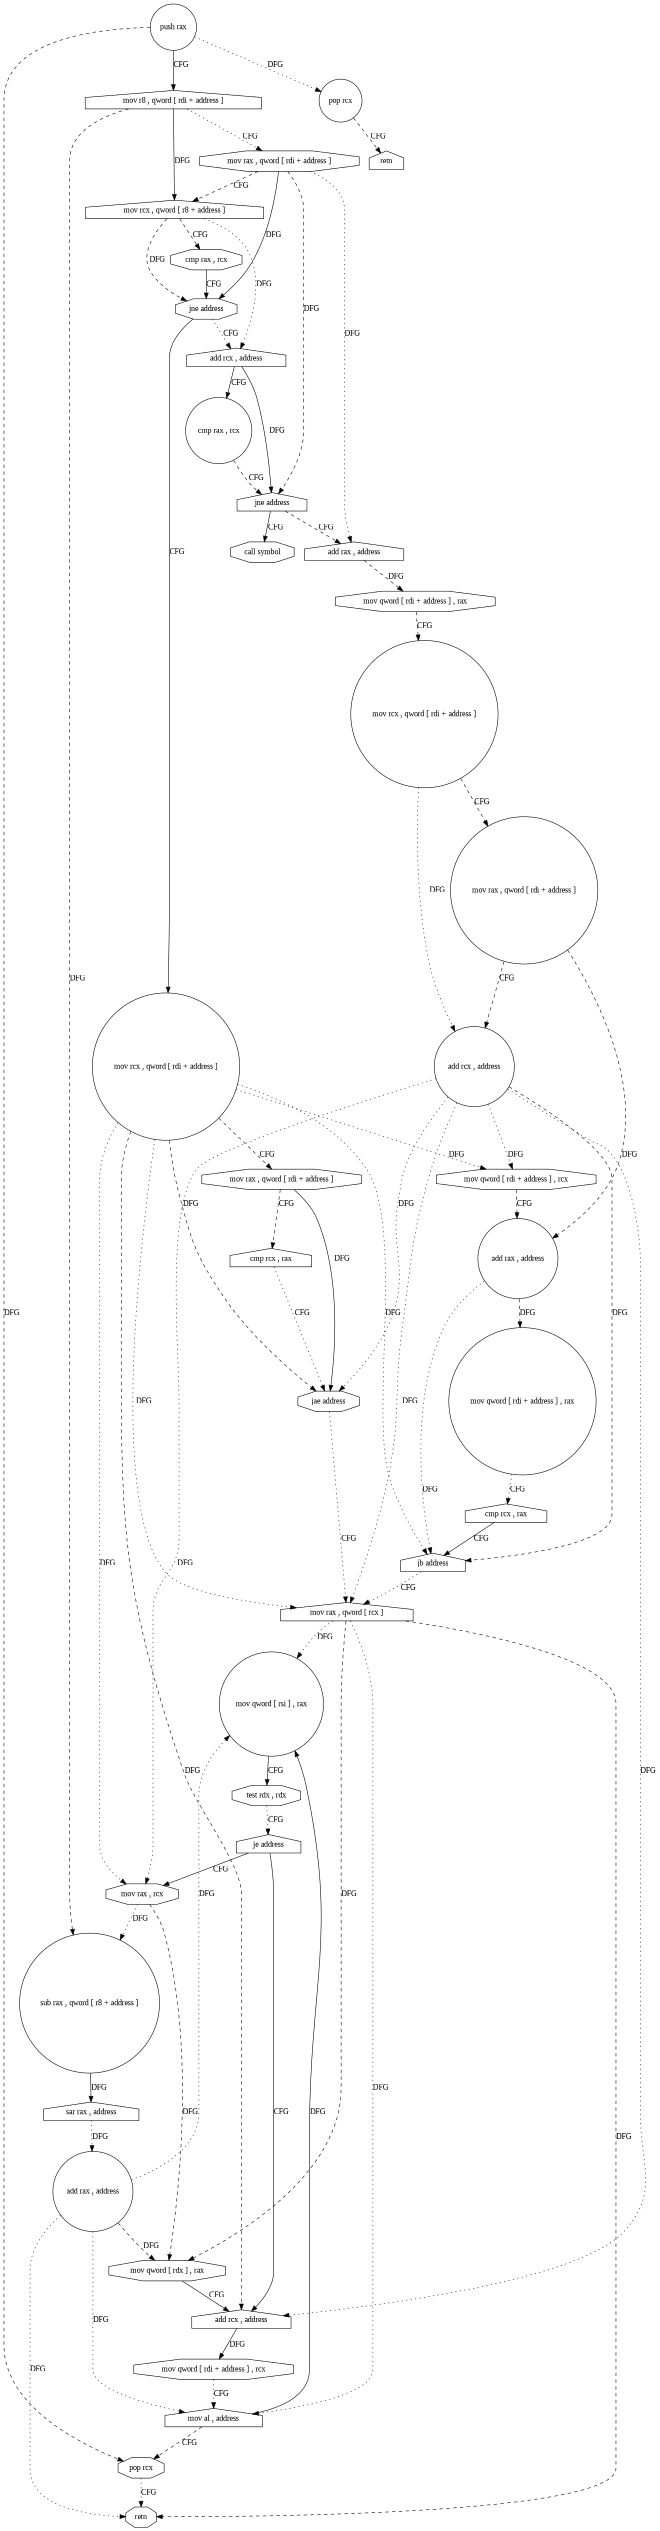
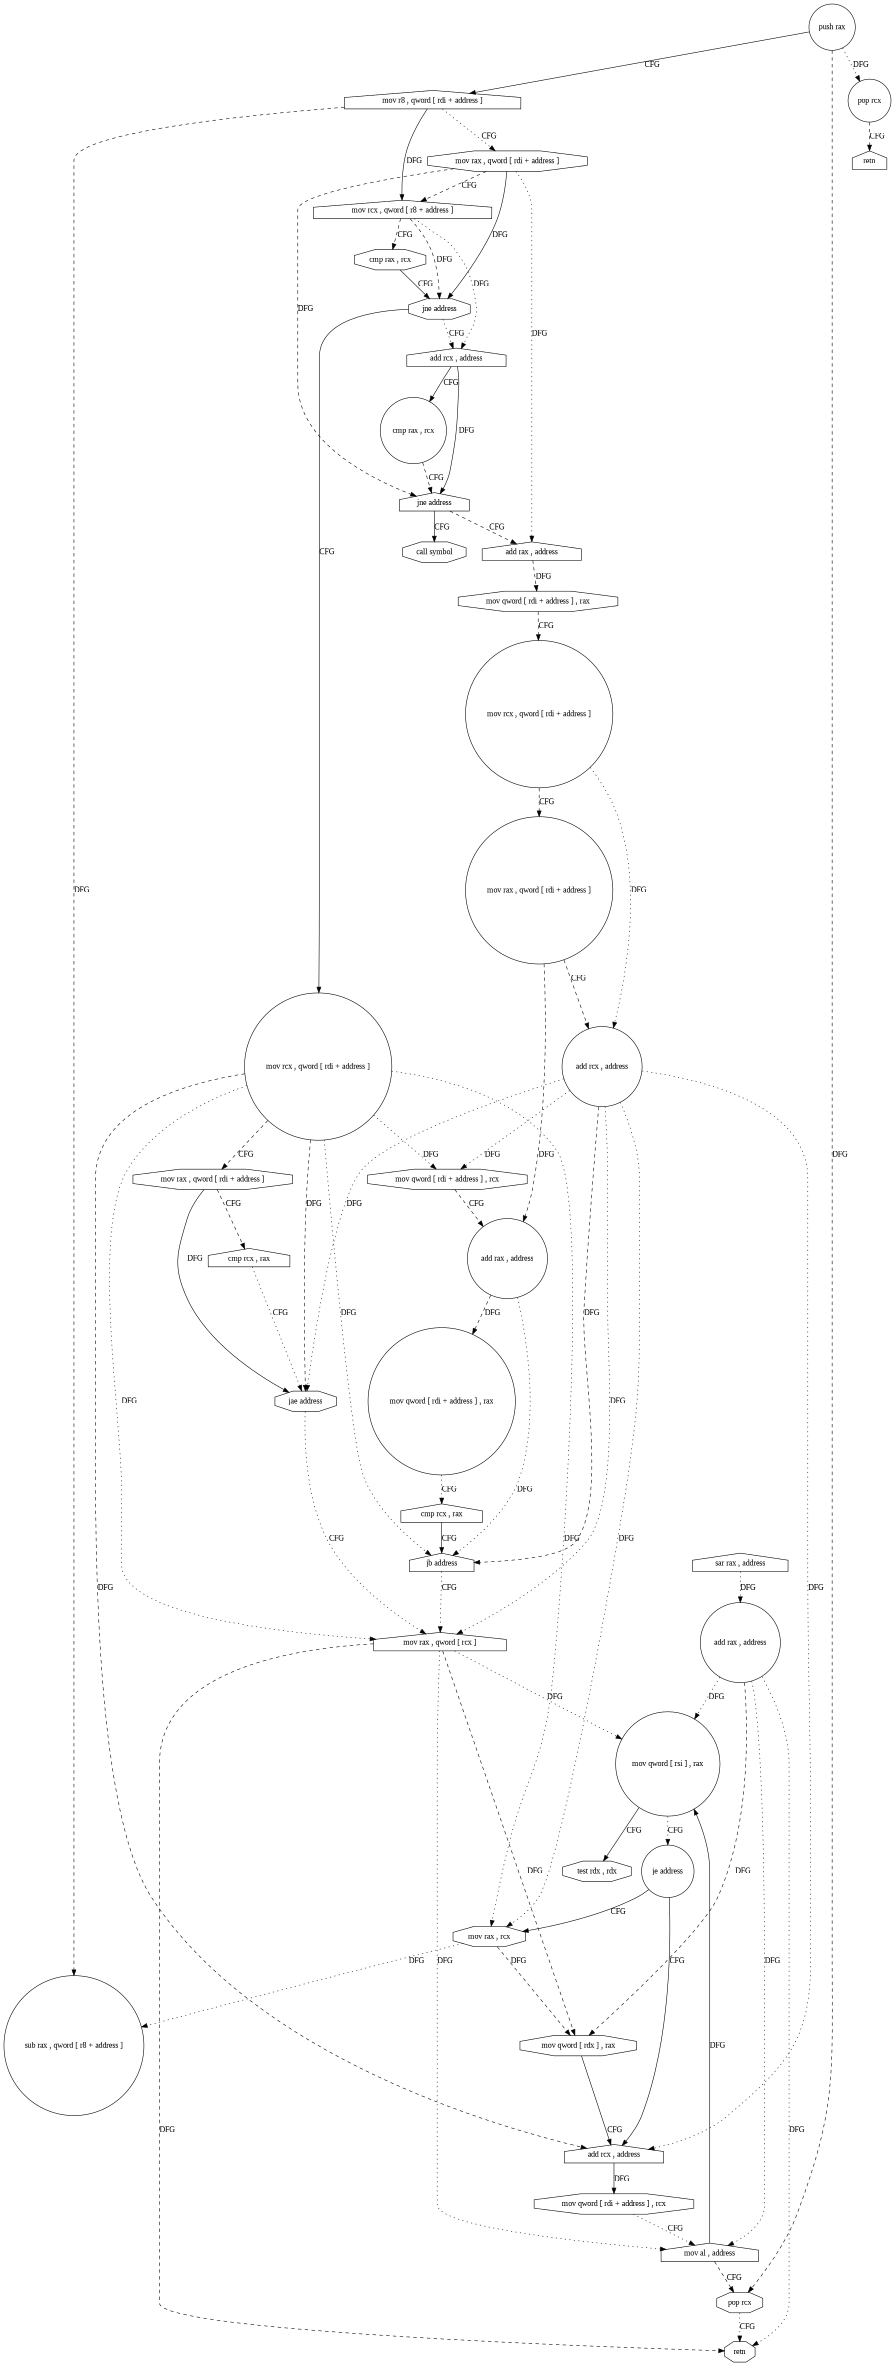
(267, 1817) -> (668, 1828)
(269, 1845) -> (668, 1871)
(91, 2085) -> none
